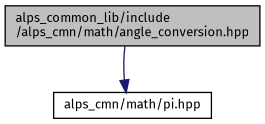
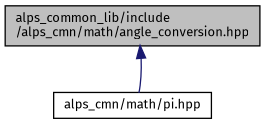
(124, 63) -> (141, 76)
